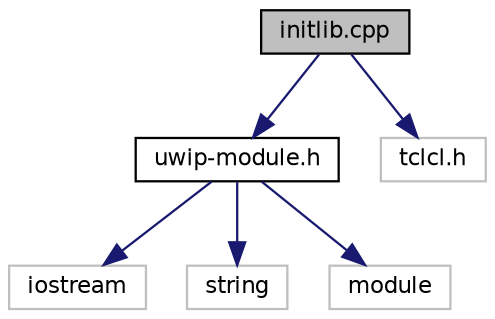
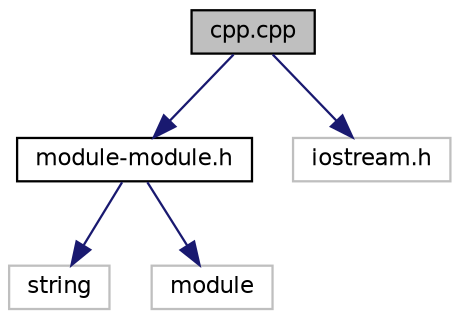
(335, 32) -> (253, 32)
(237, 160) -> (135, 160)
(433, 160) -> (372, 160)
(78, 287) -> none
